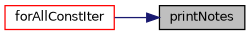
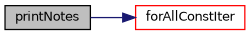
(131, 18) -> (107, 18)
